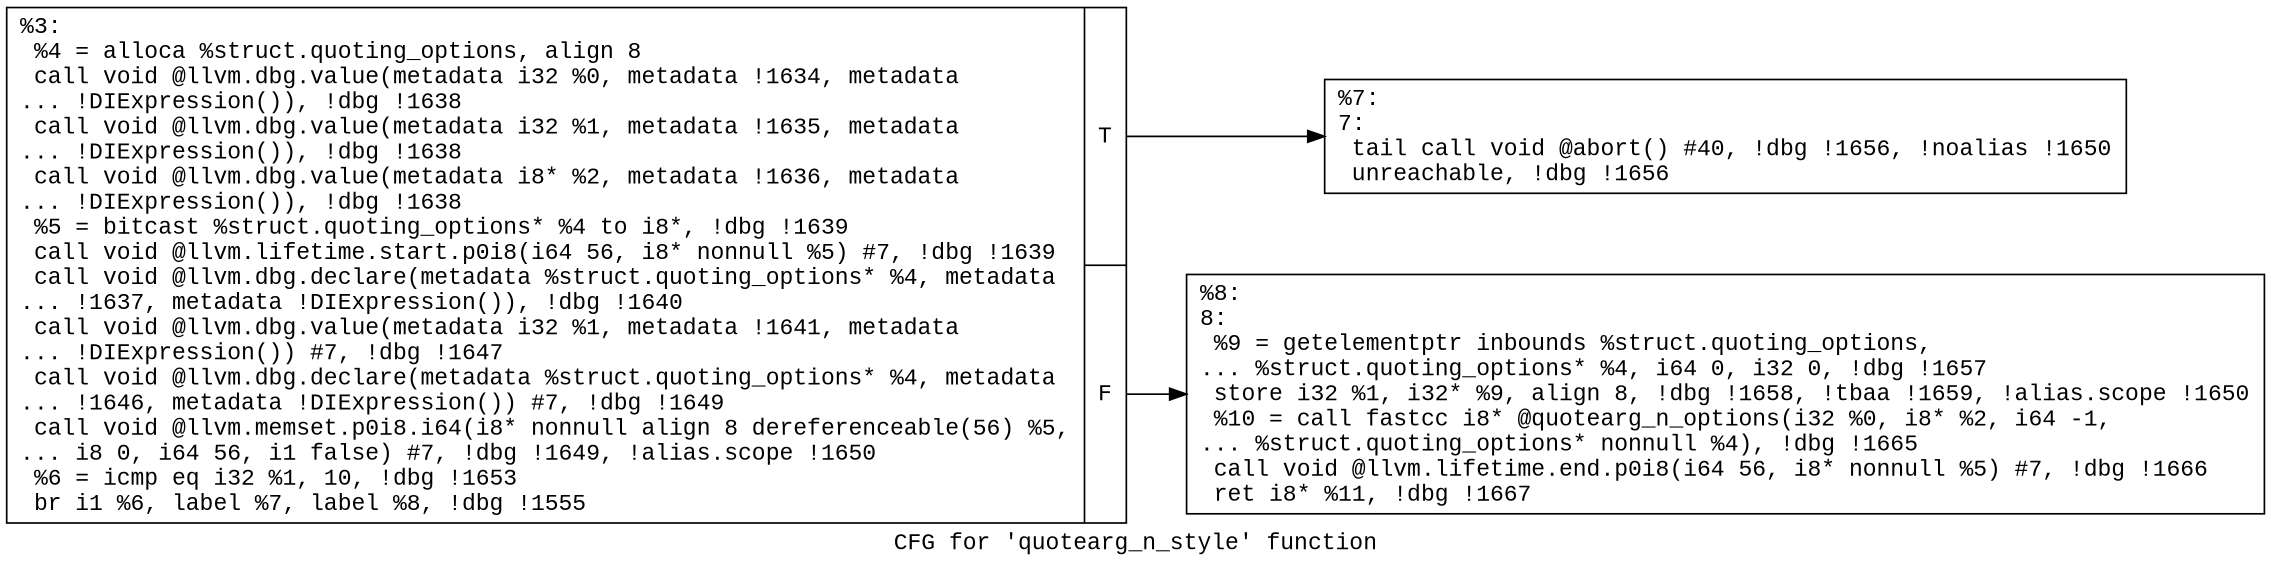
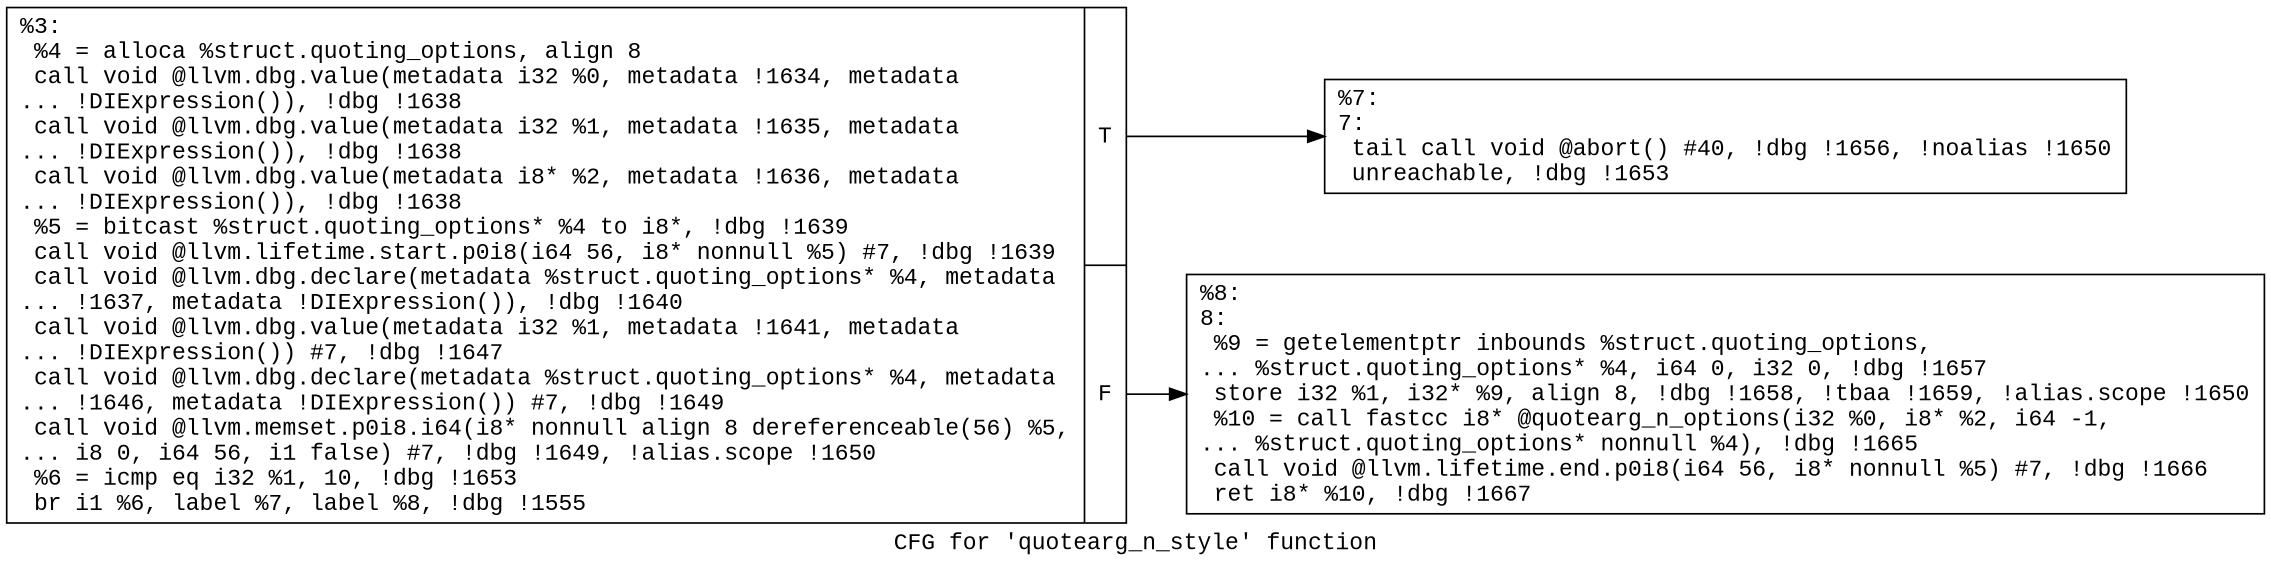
(1505, 173) -> (1505, 173)
(1367, 494) -> (1367, 494)
